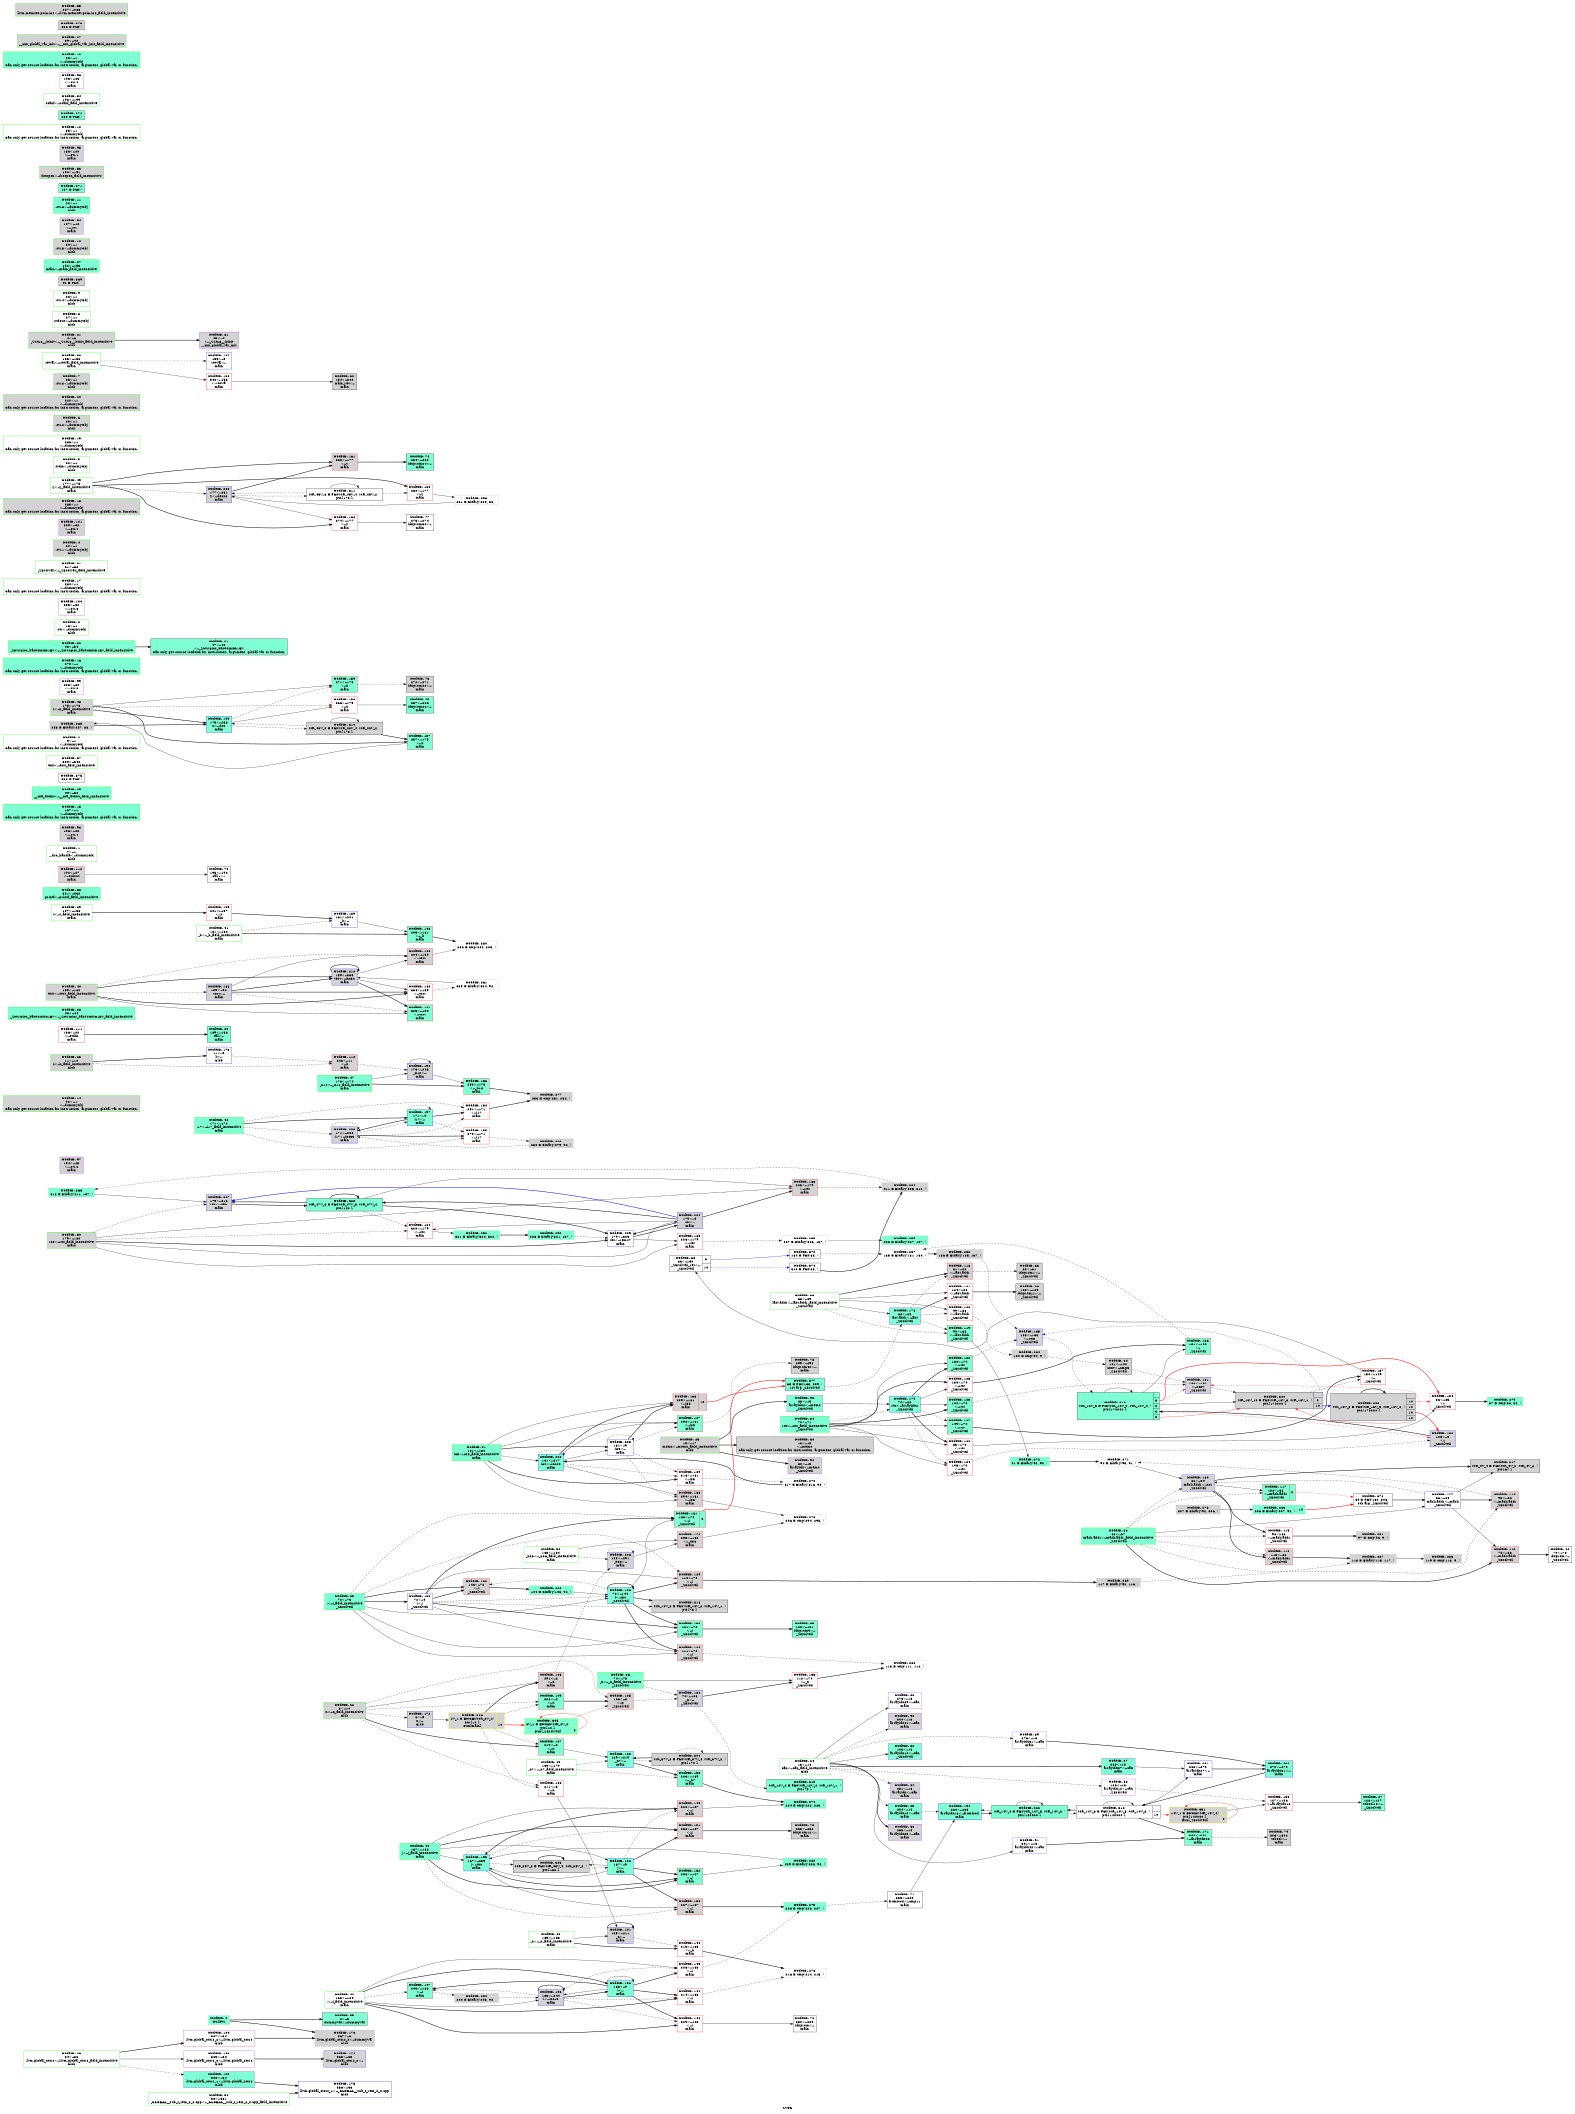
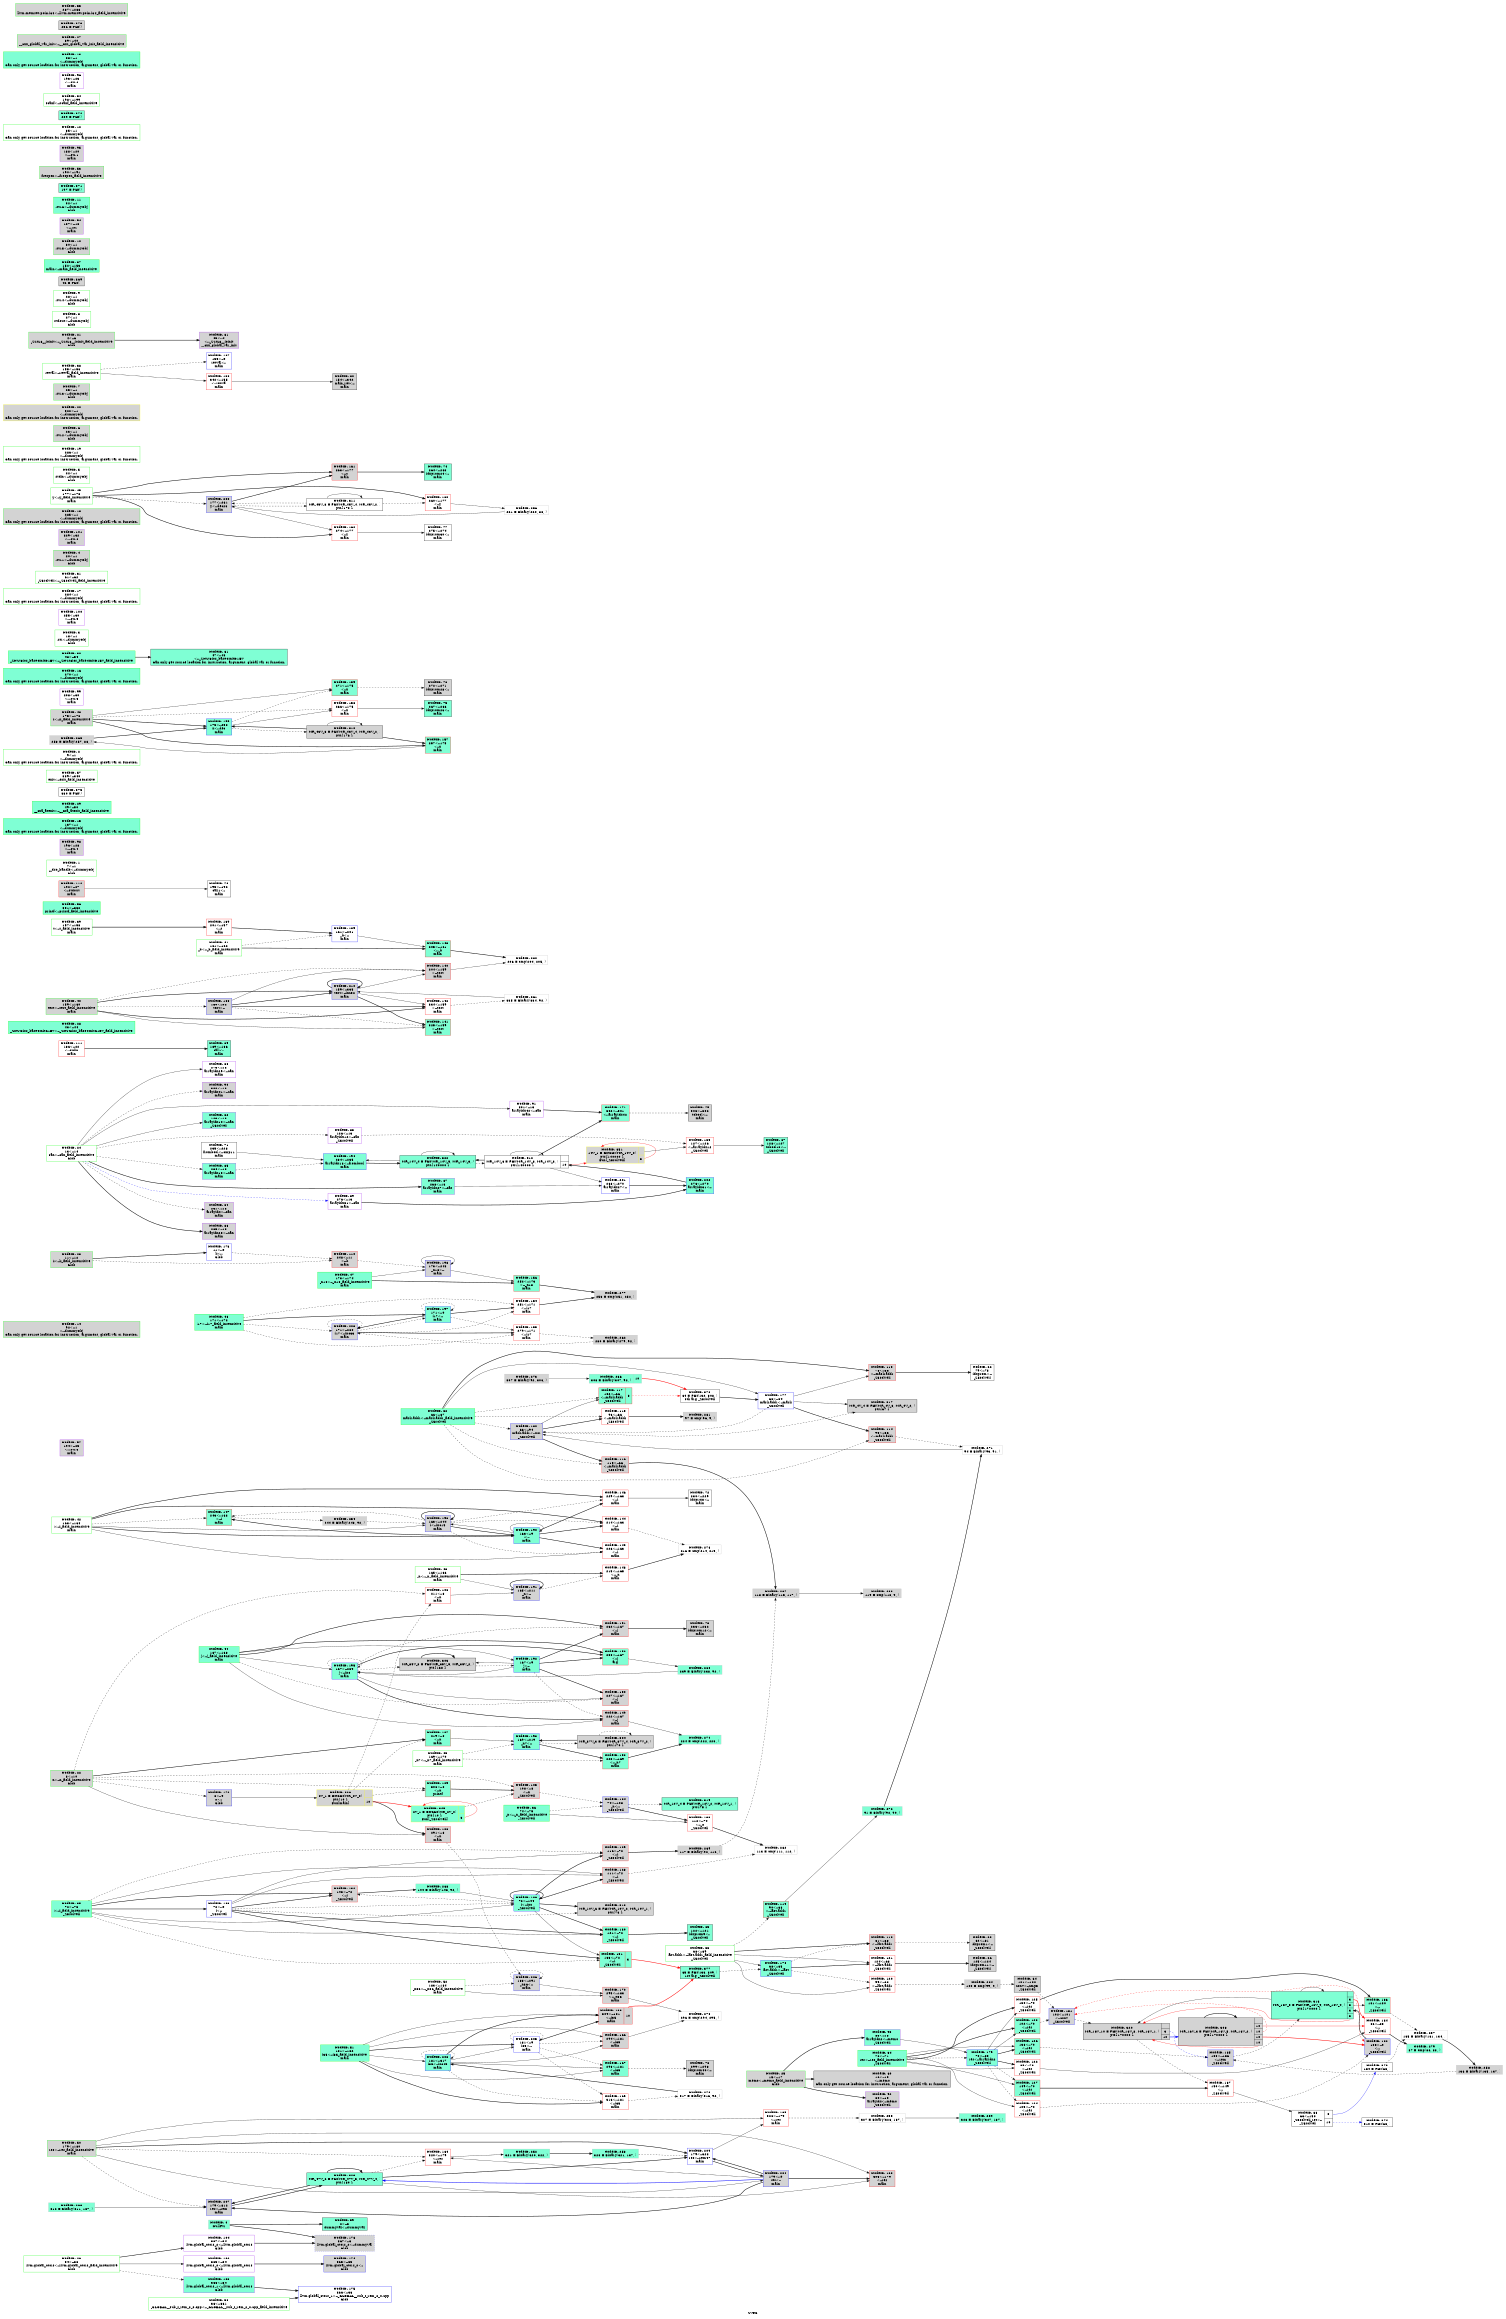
(72, 403) -> (72, 413)
(271, 724) -> (271, 727)
(457, 1187) -> (501, 2216)
(905, 1187) -> none
(539, 1206) -> (574, 2183)
(933, 1325) -> none
(1341, 1471) -> (699, 1435)
(551, 1706) -> (438, 1794)
(916, 1737) -> (202, 1195)
(690, 1881) -> (615, 1662)
(805, 1907) -> none
